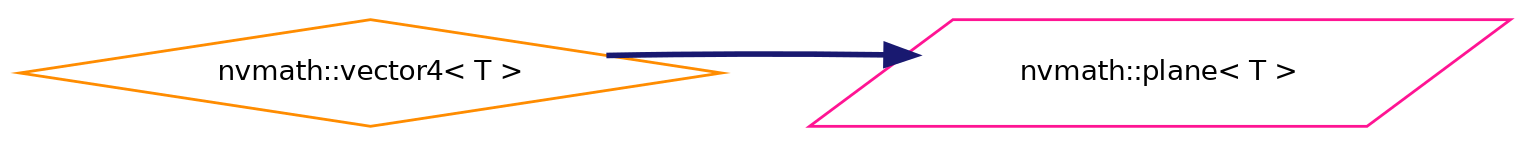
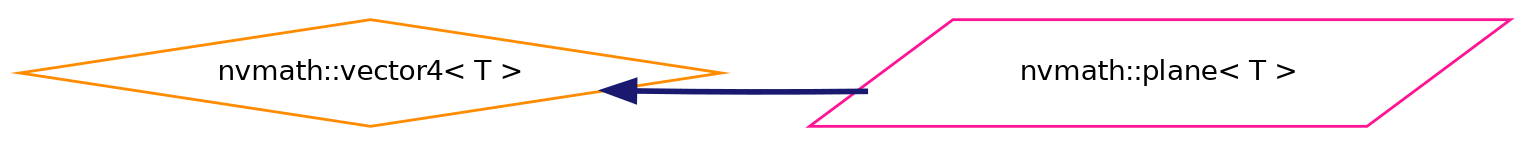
(746, 54) -> (751, 92)
